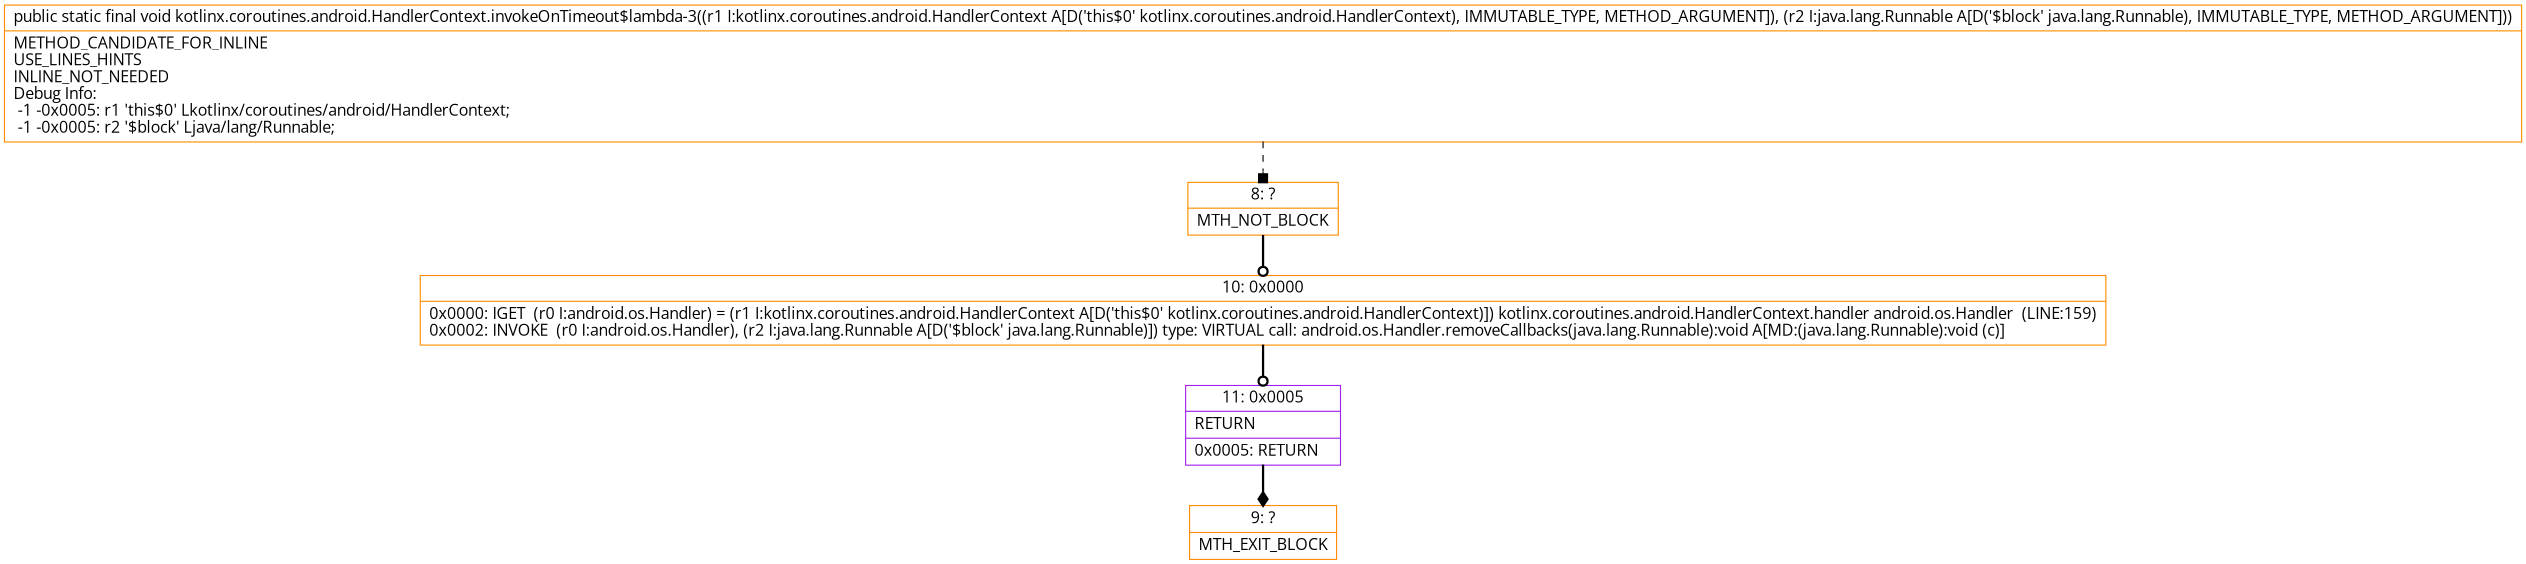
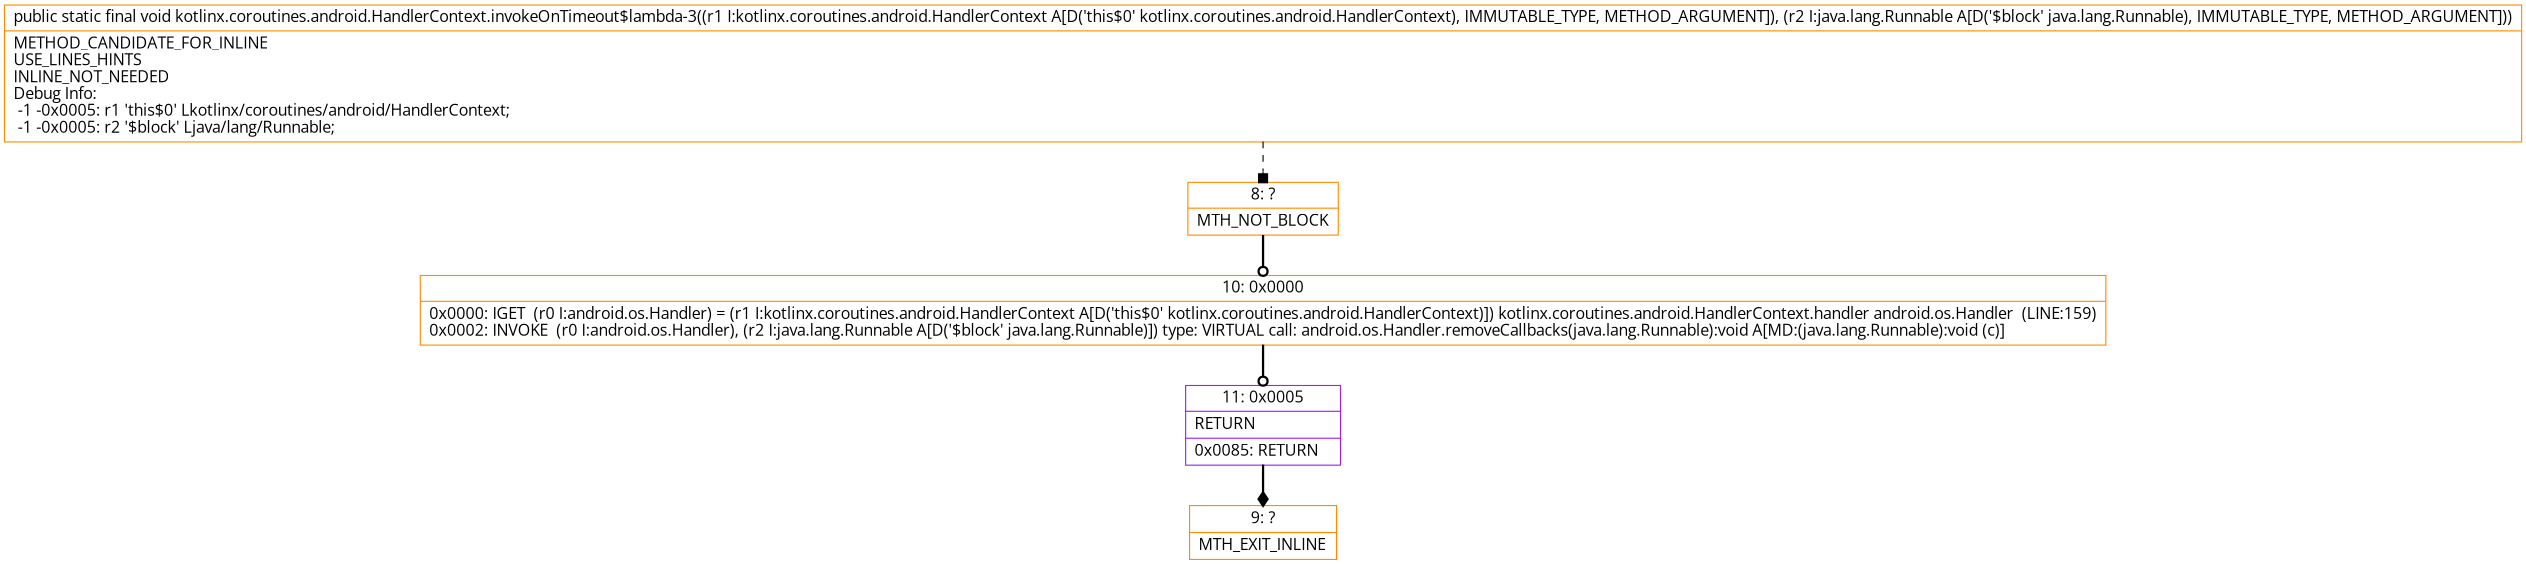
(1263, 451) -> (1263, 451)
(1263, 545) -> (1262, 545)
